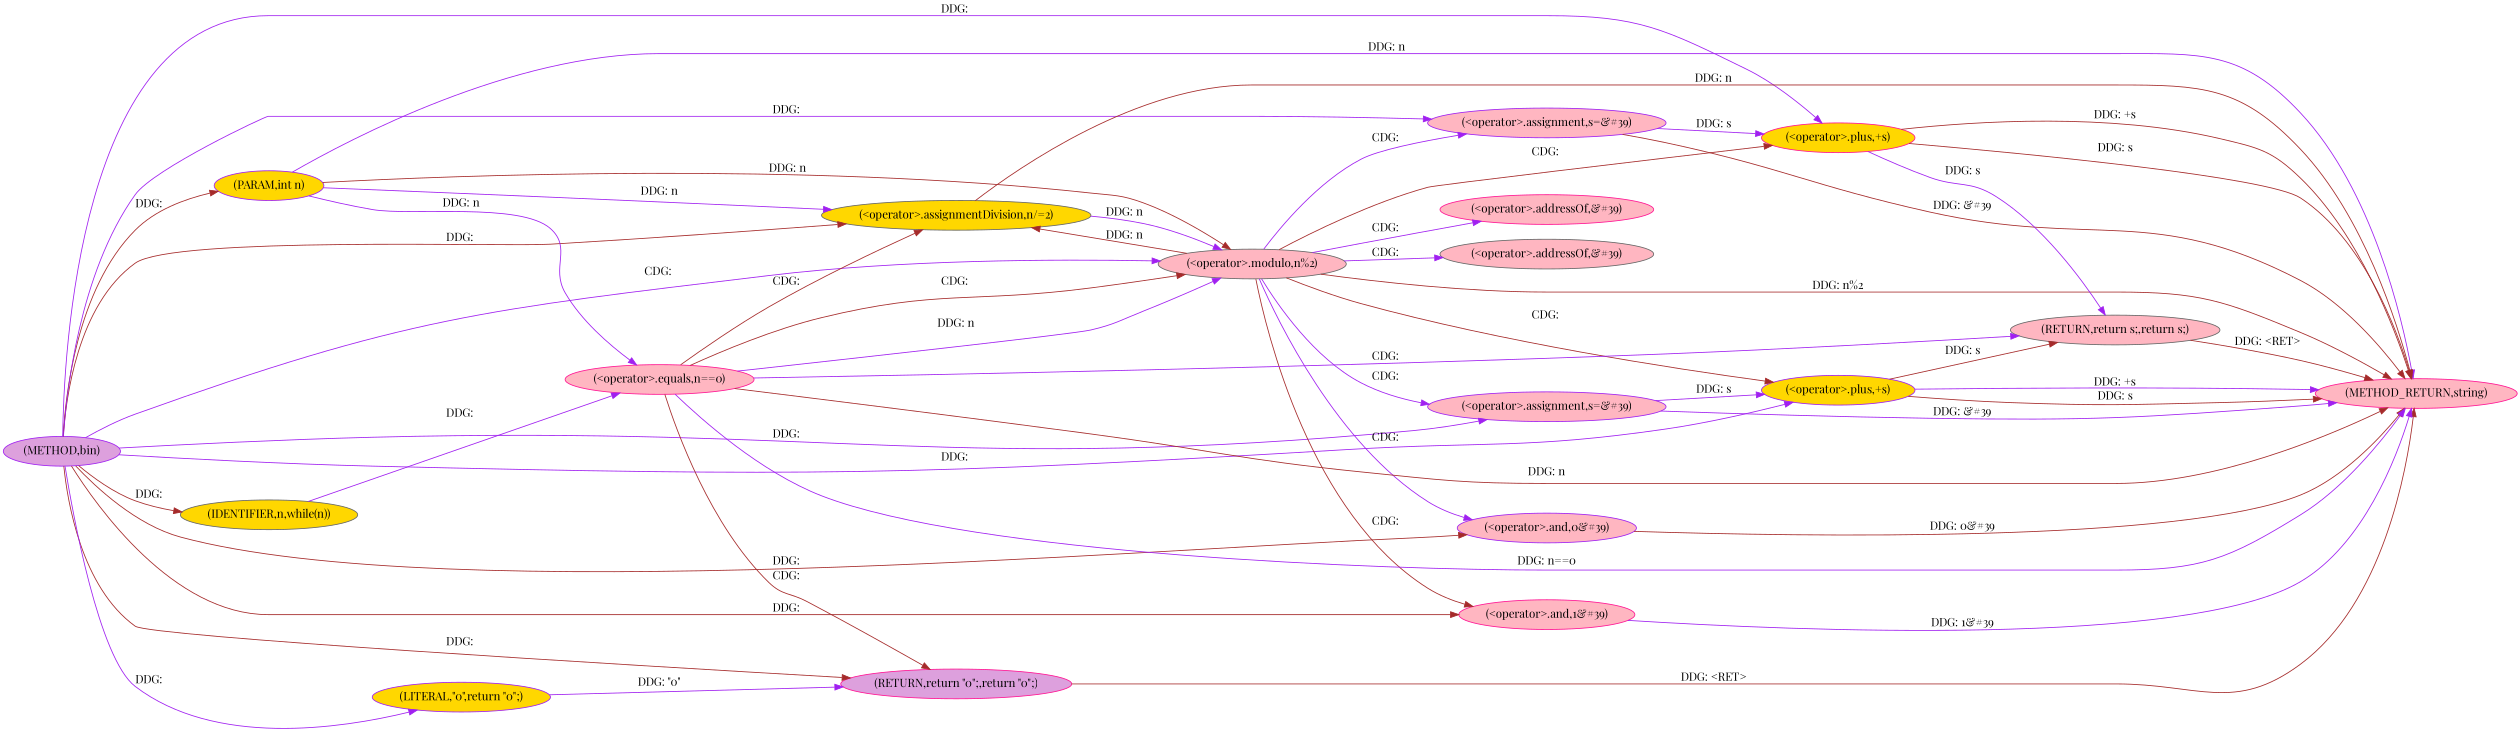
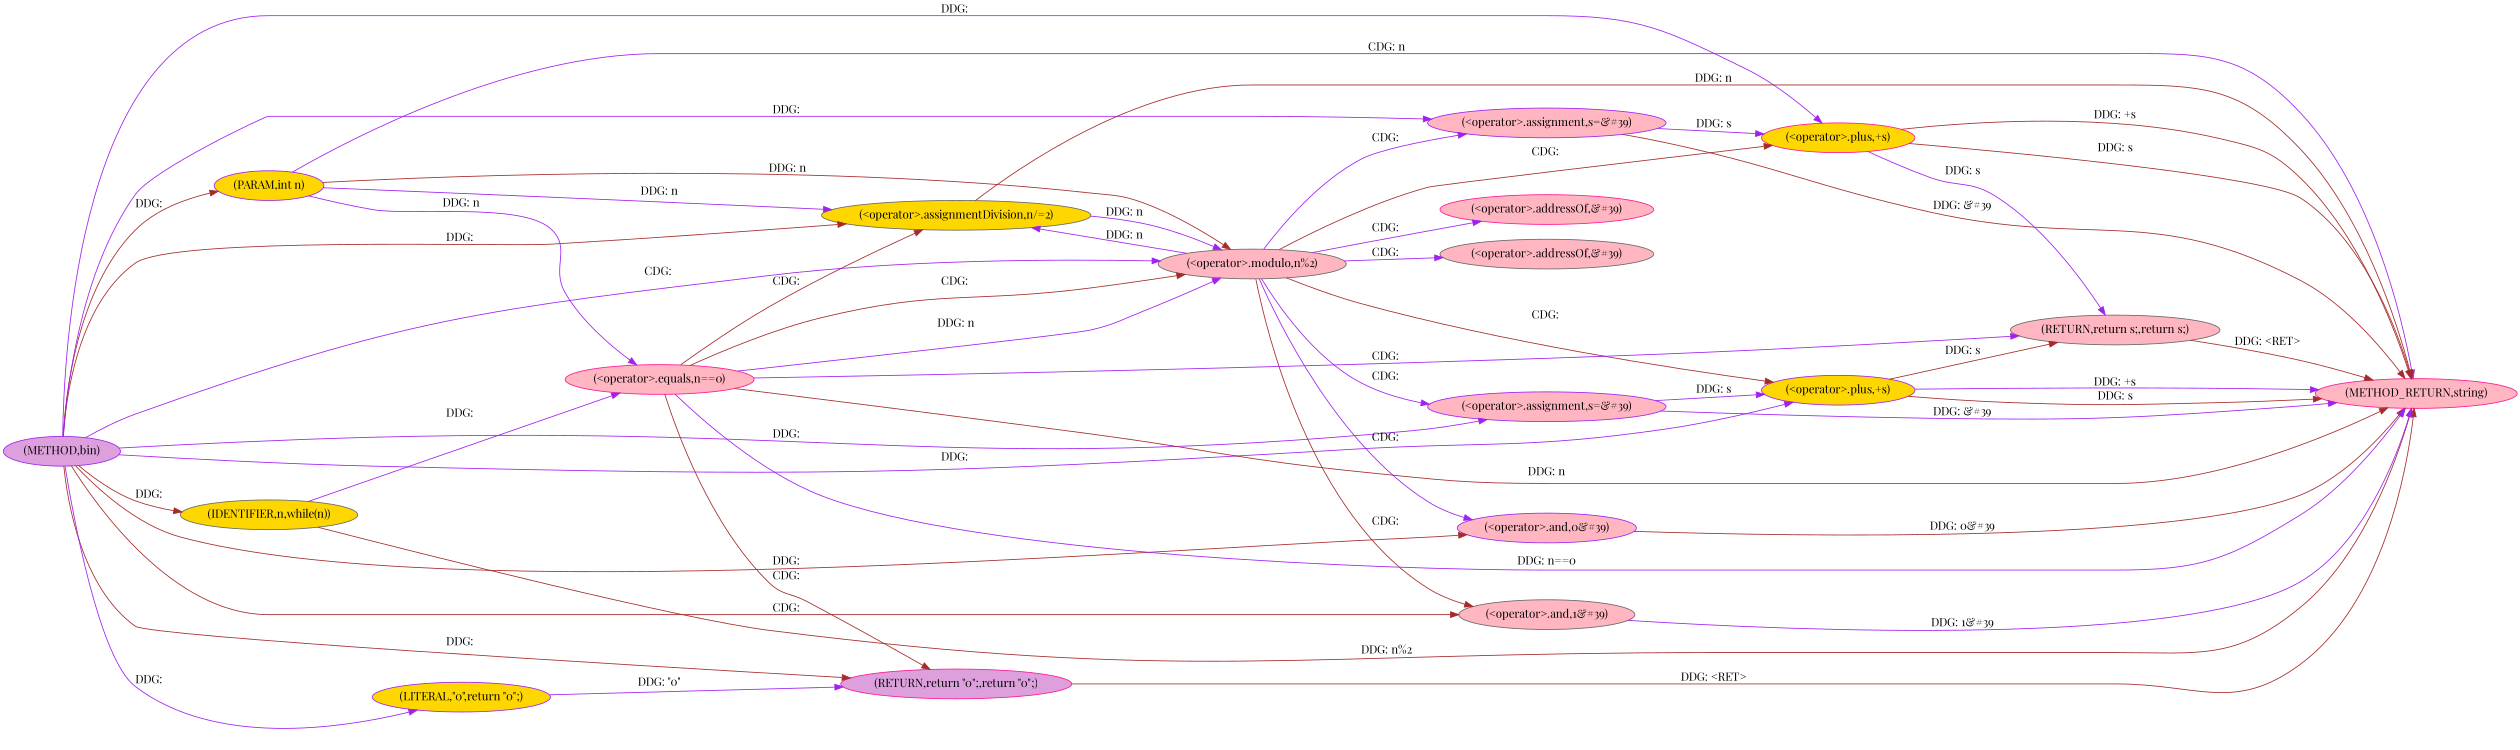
(1387, 47) -> (1387, 47)
(1113, 241) -> (1113, 241)
(1860, 292) -> (1420, 657)
(788, 608) -> (788, 608)
(1547, 615) -> (1547, 615)
